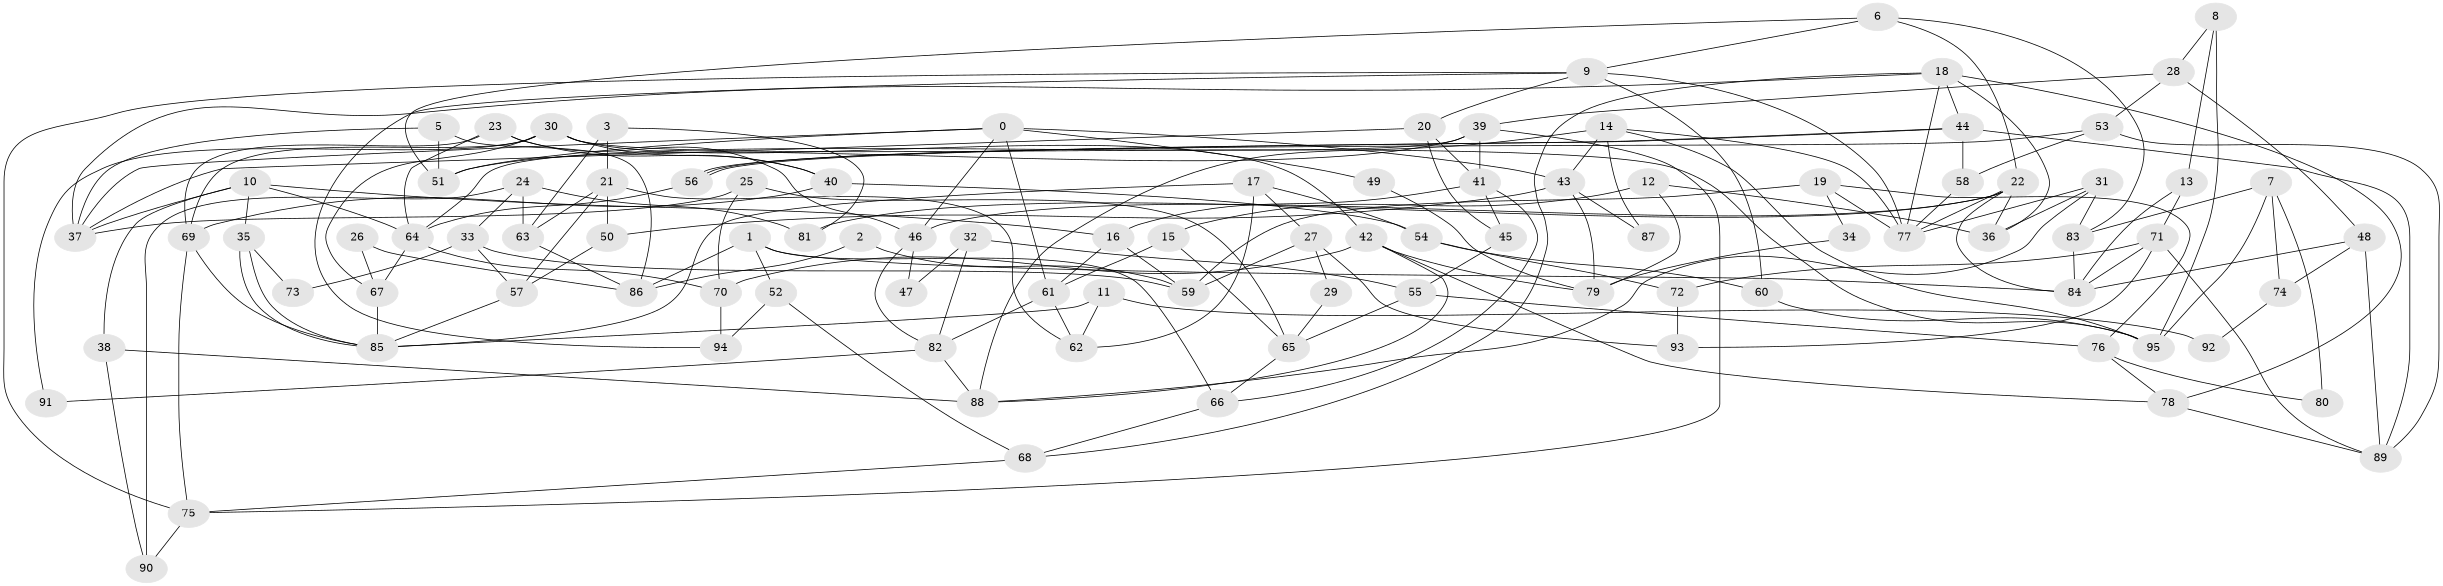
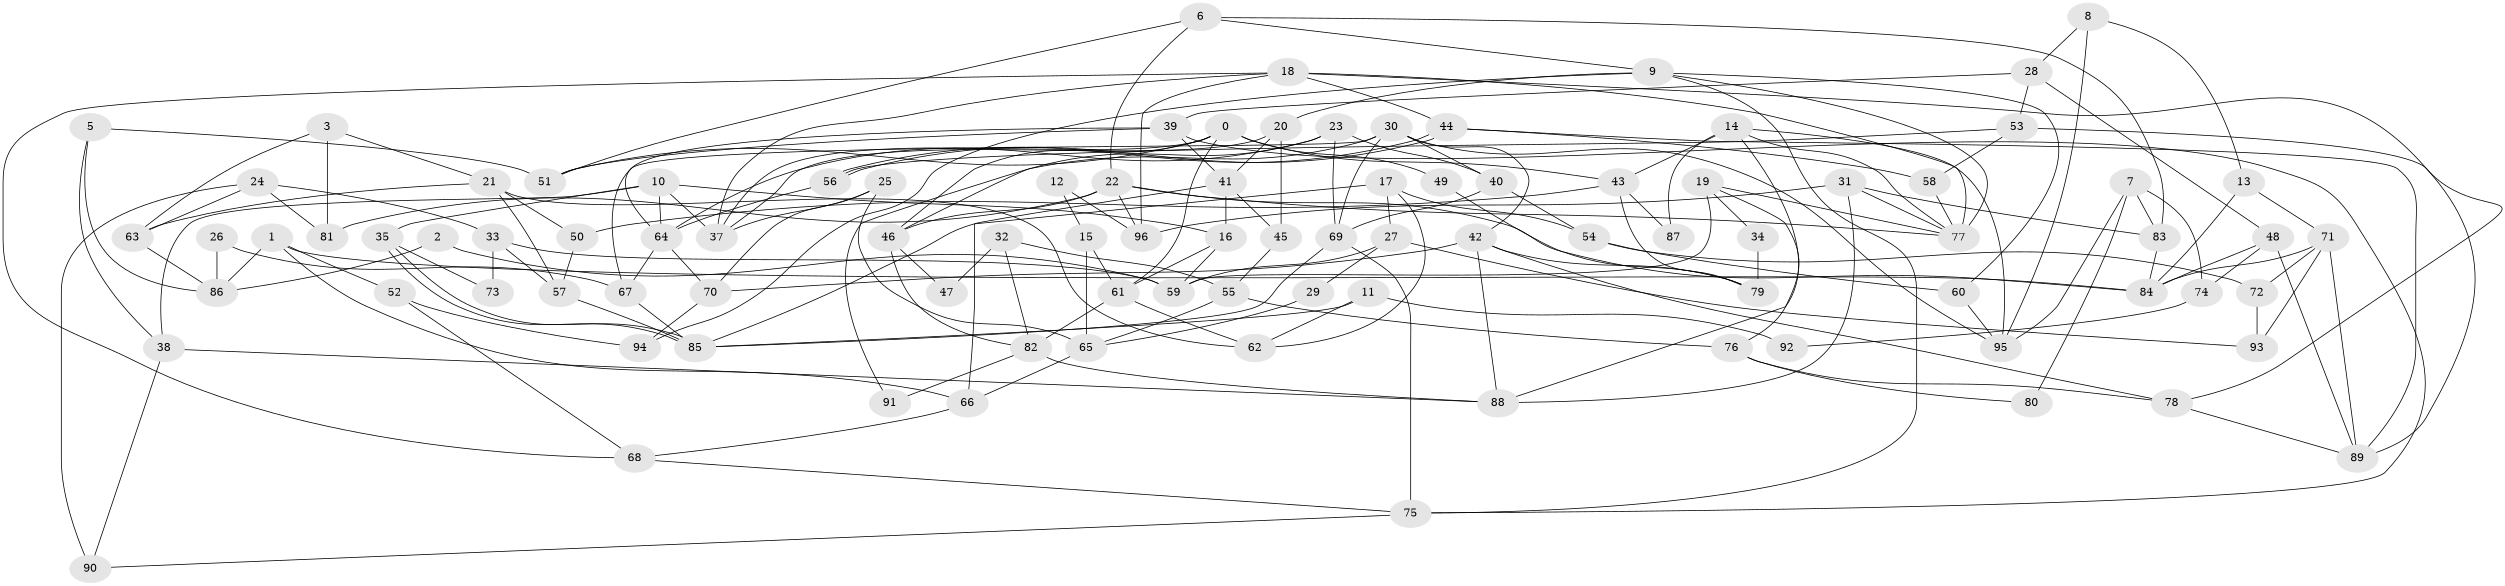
(229, 139) -> (87, 249)
(1989, 238) -> (1142, 238)
(1672, 255) -> none
